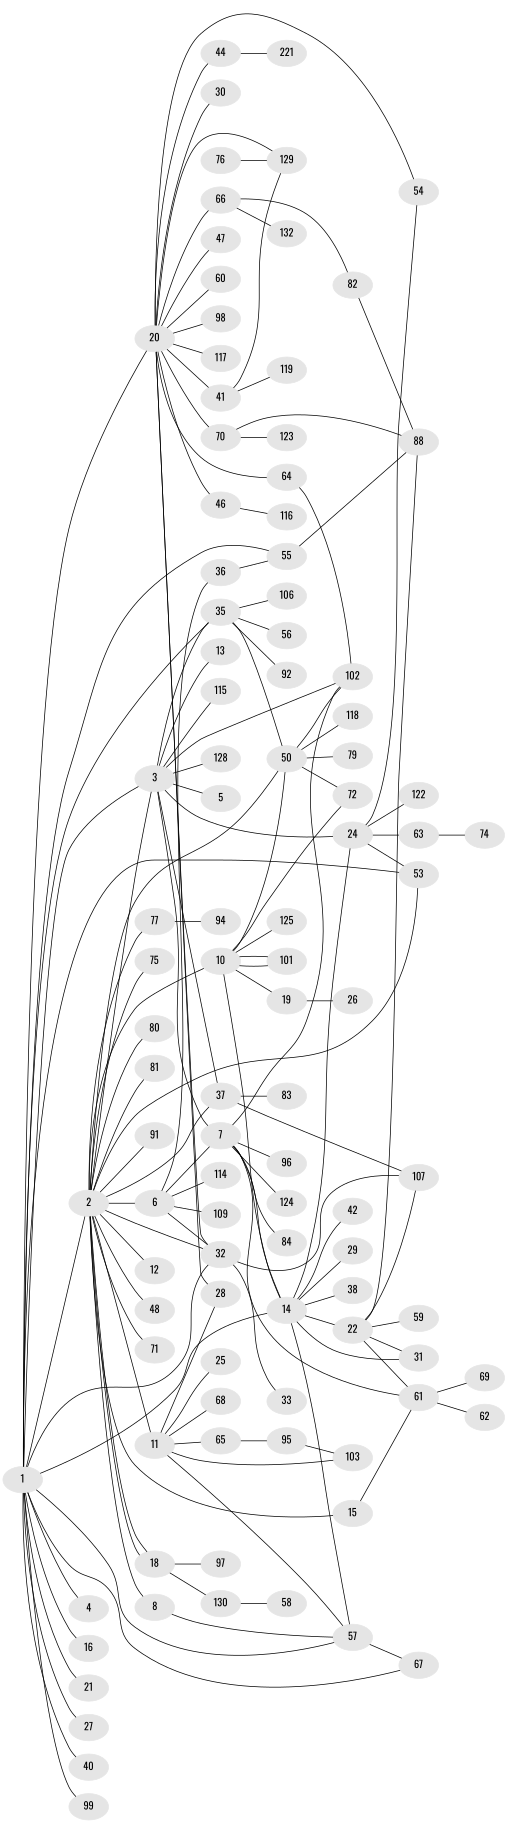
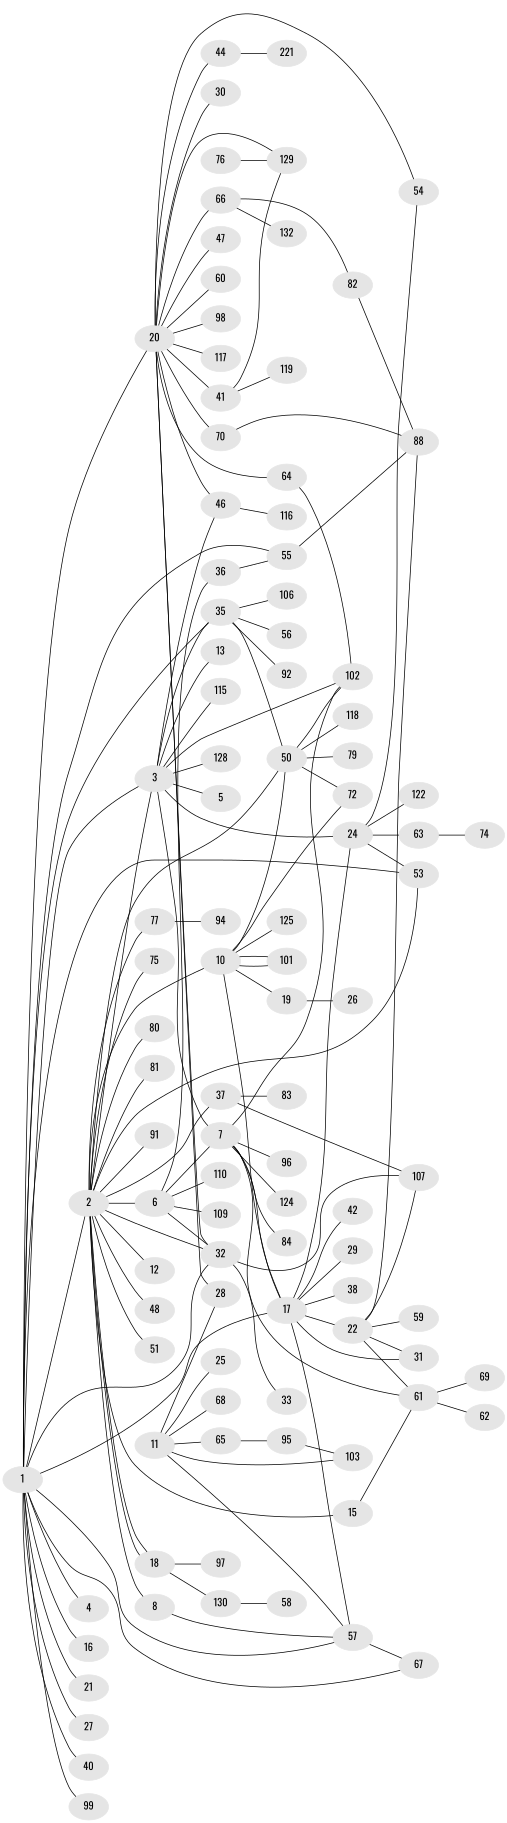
(287, 438) -> none
(189, 945) -> (179, 640)
(221, 1175) -> (221, 1175)
(287, 1310) -> (287, 1310)
(122, 1324) -> none
(155, 1350) -> (155, 1350)
